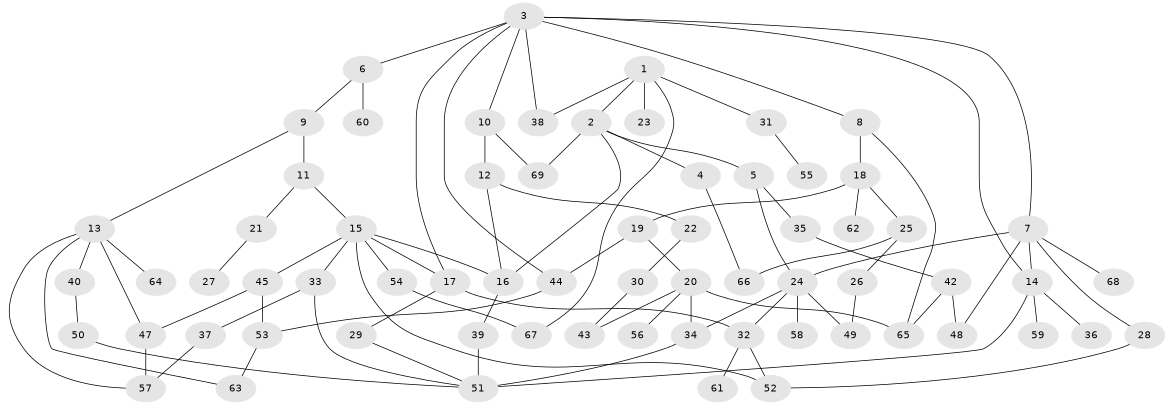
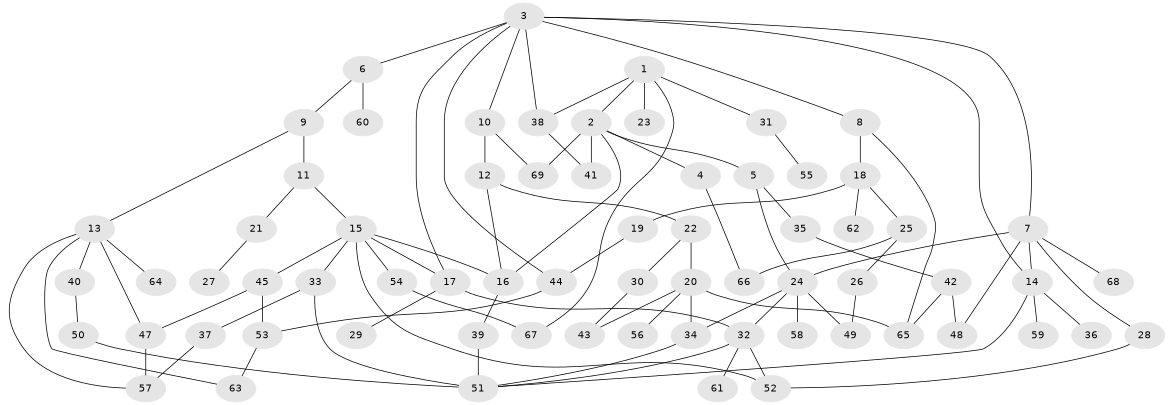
none -> (591, 176)
(661, 253) -> (691, 256)
(417, 362) -> (615, 372)
